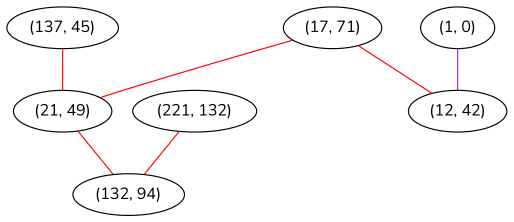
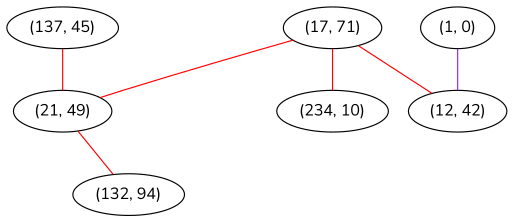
(195, 111) -> none
none -> (333, 111)
